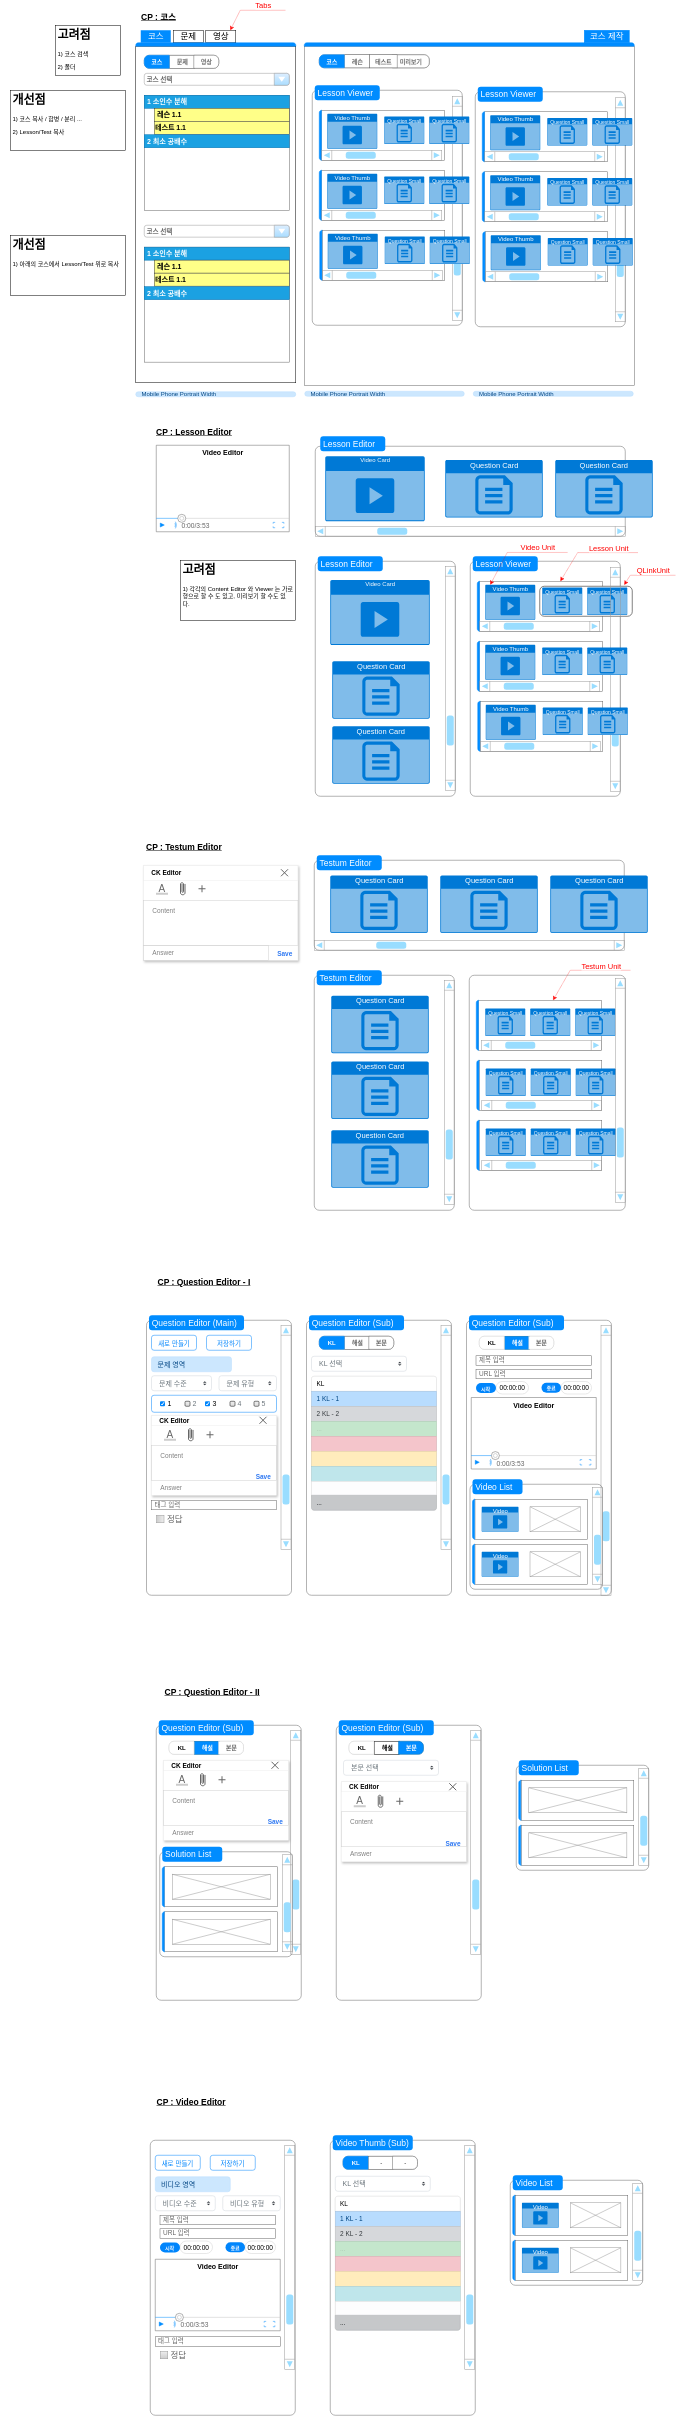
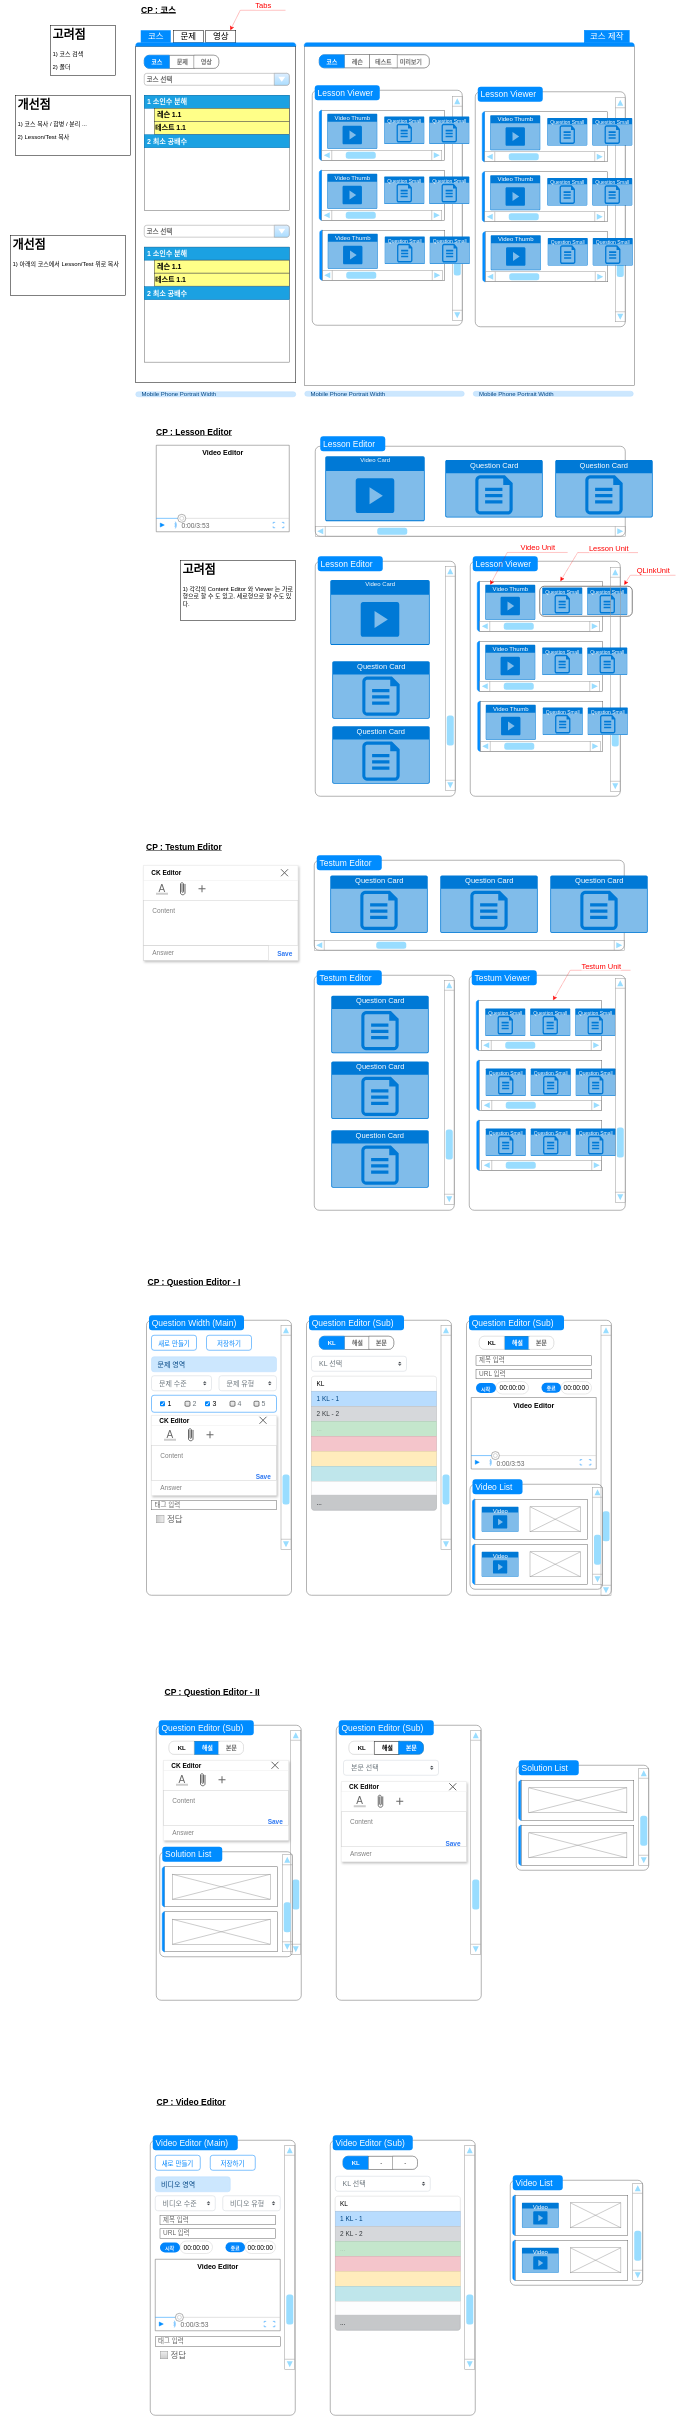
(170, 18) -> (170, 10)
(88, 50) -> (83, 50)
(68, 120) -> (73, 125)
(238, 570) -> (238, 570)
none -> (504, 978)
(217, 1283) -> (207, 1283)
(199, 1323) -> (196, 1323)
(192, 1364) -> (214, 1364)
none -> (195, 2143)
(373, 2143) -> (374, 2143)
